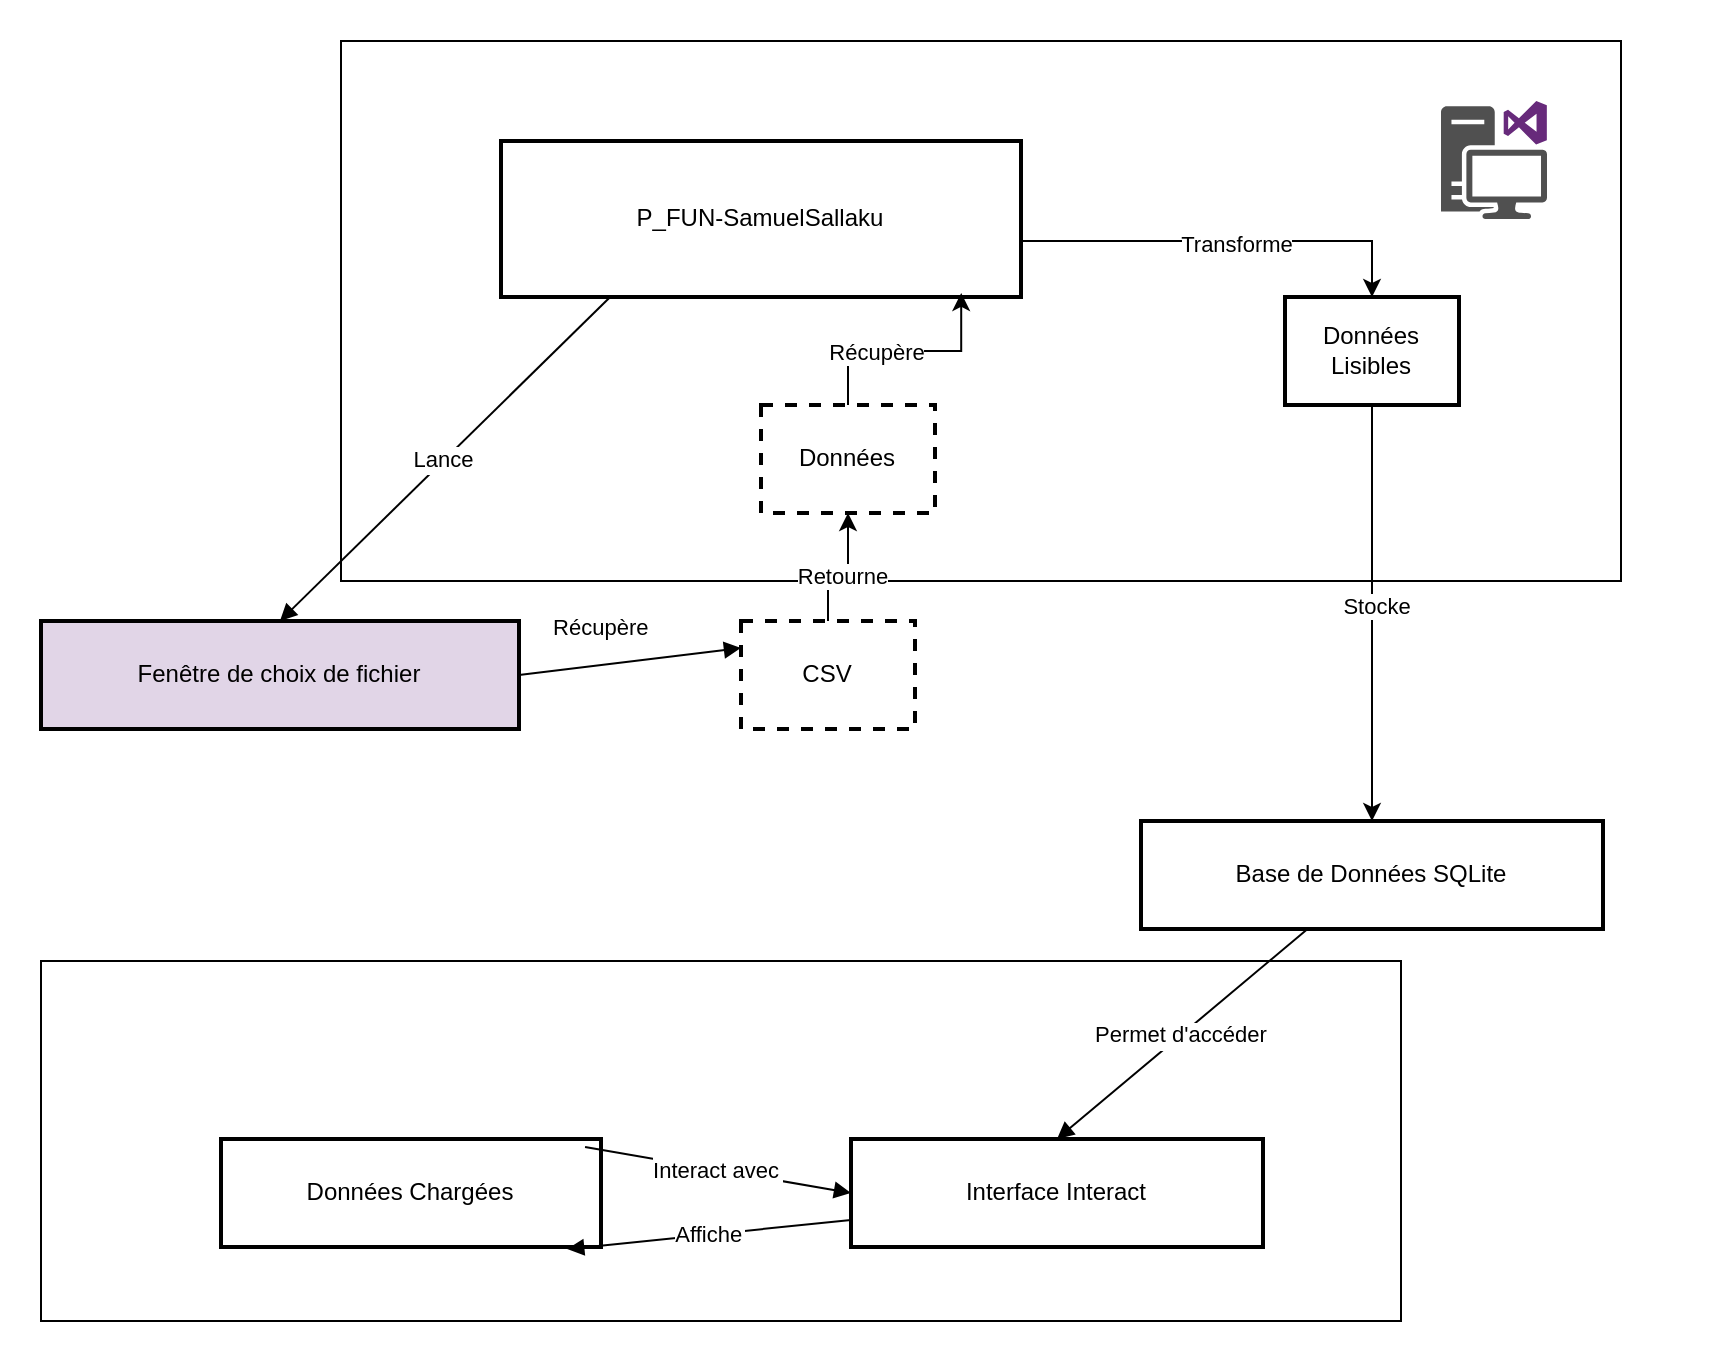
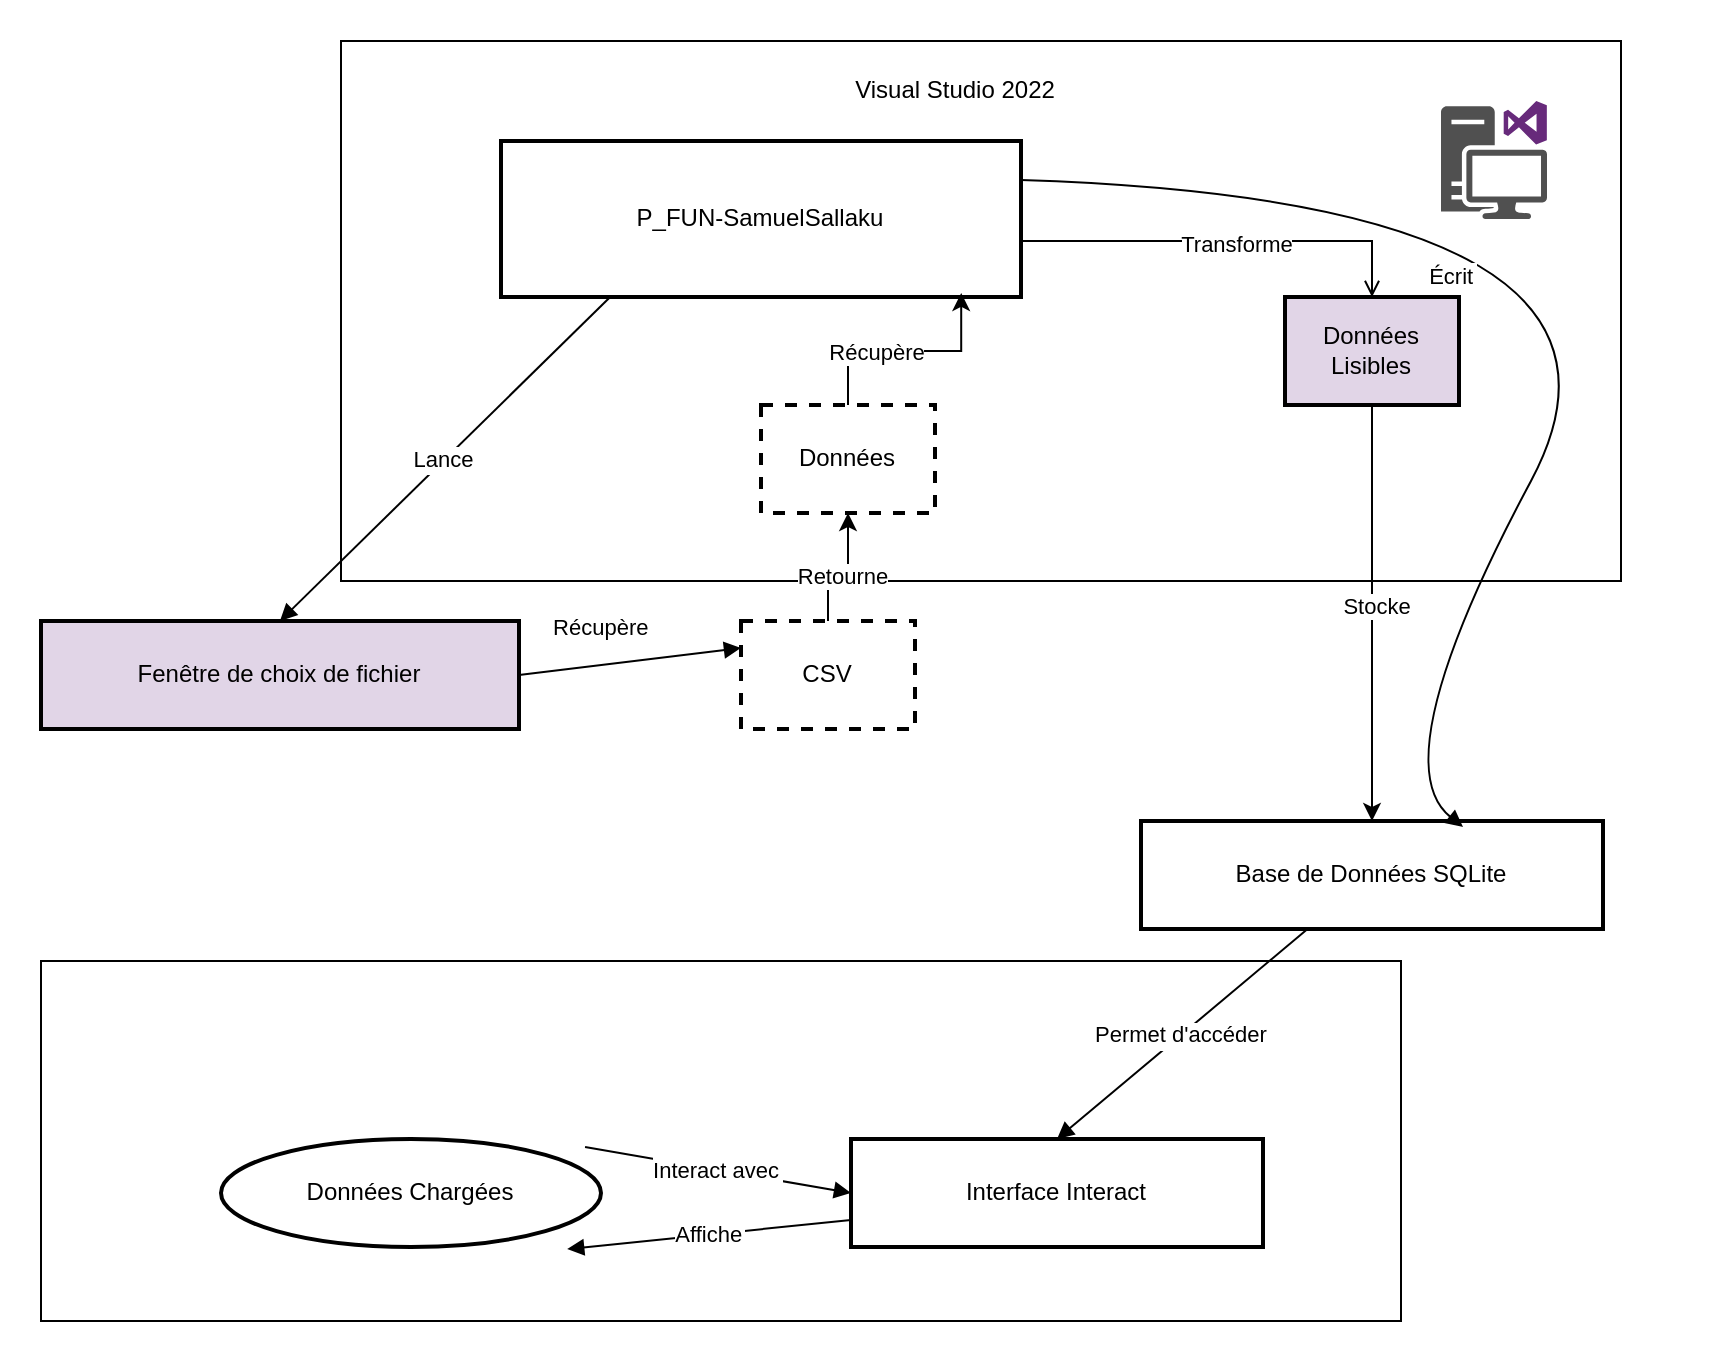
none -> (956, 91)
(1372, 282) -> (1372, 285)
none -> (1530, 311)
(1372, 351) -> (1372, 351)
(411, 1193) -> (411, 1193)
